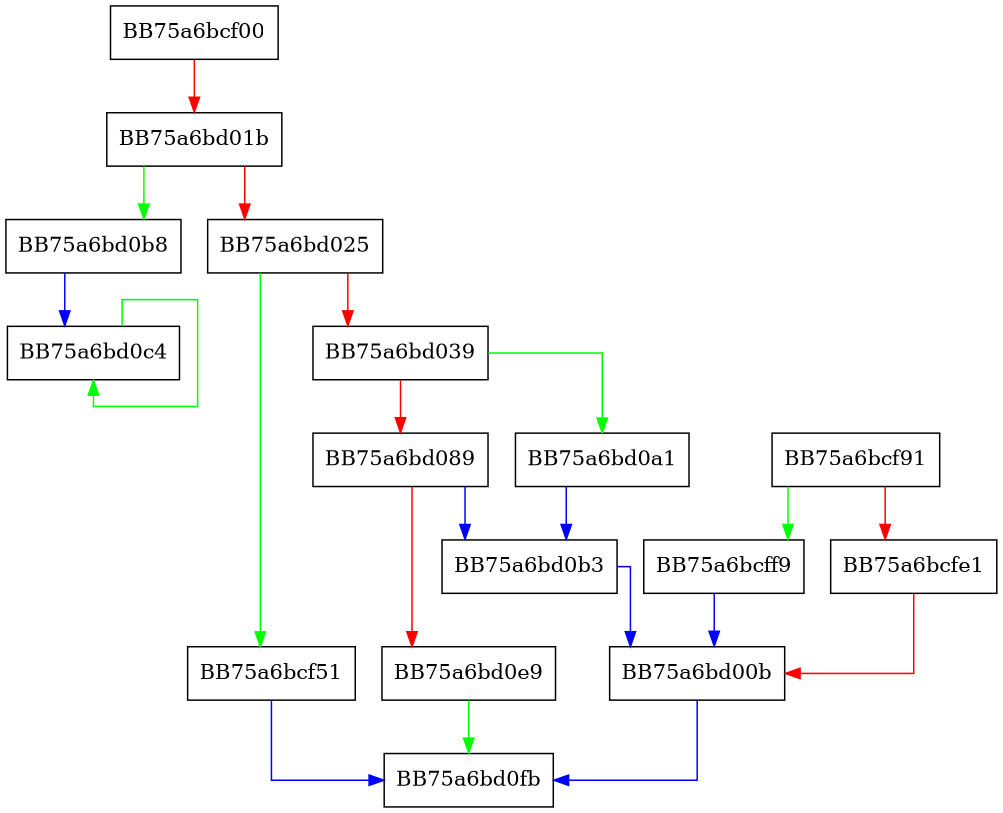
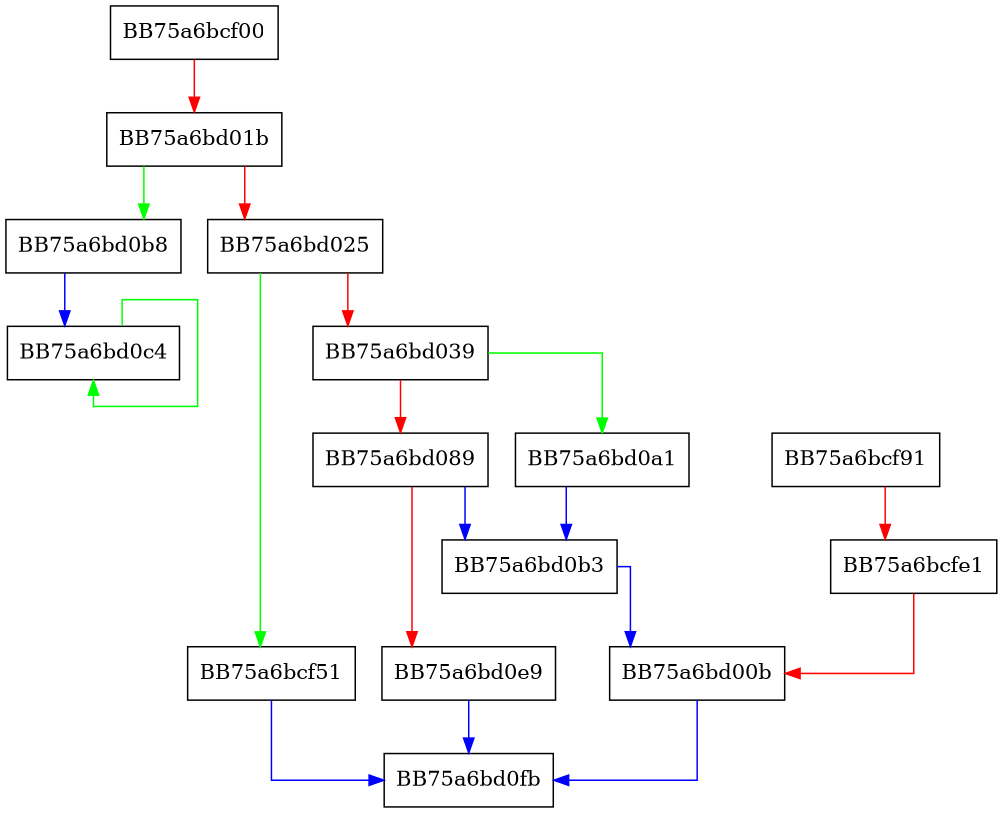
(724, 567) -> none
(469, 719) -> (469, 719)
